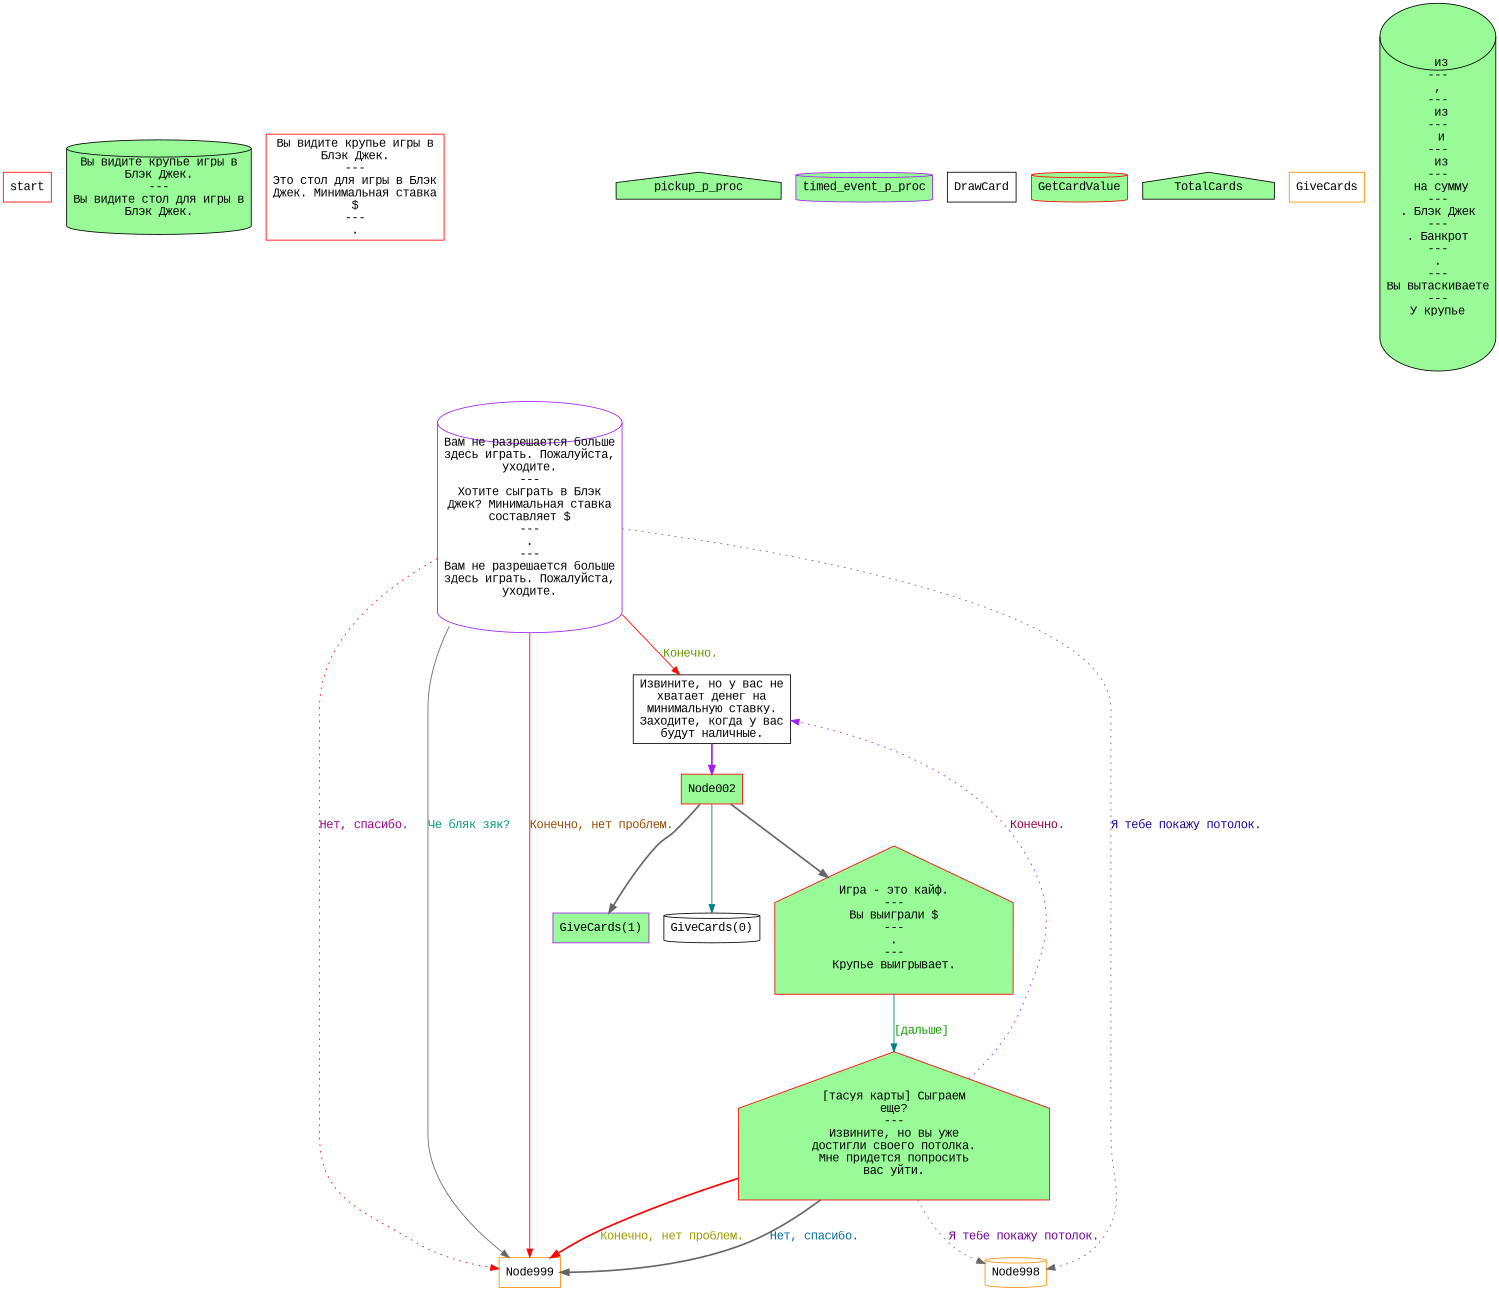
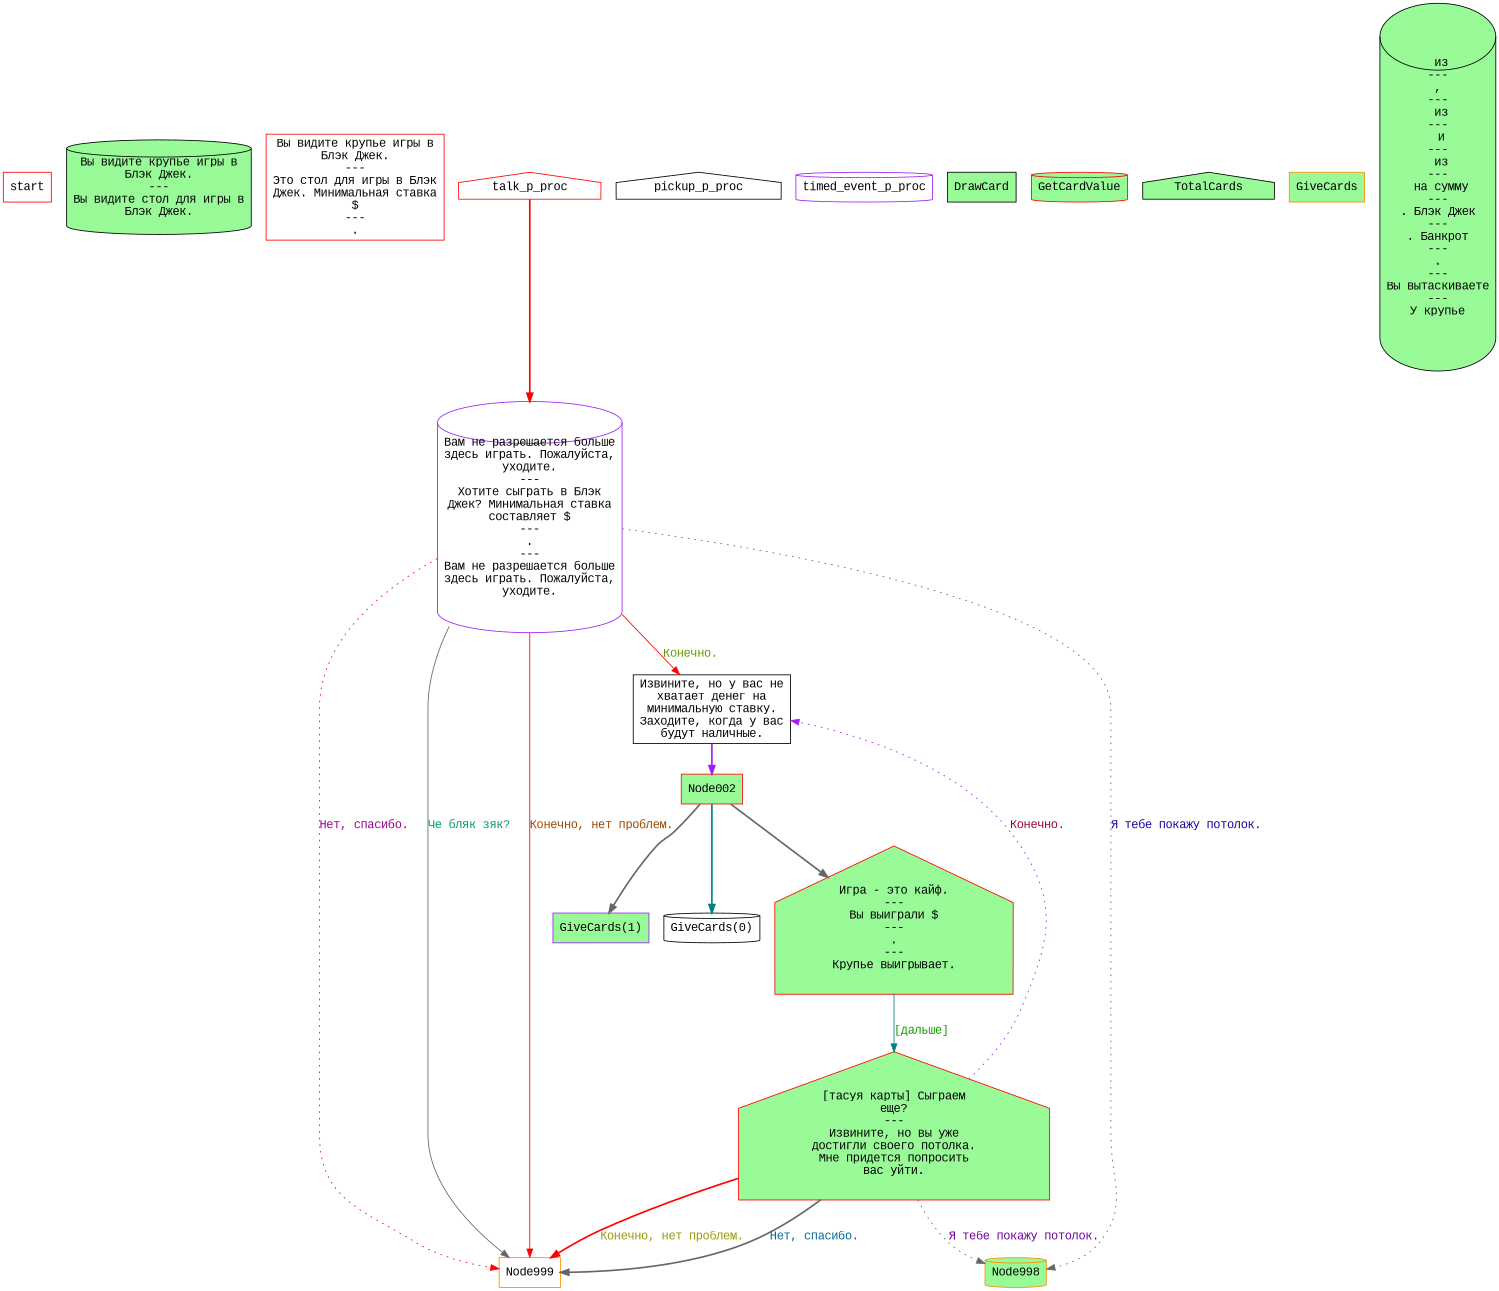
none -> (530, 187)
(699, 187) -> (699, 187)
(864, 187) -> (864, 187)
(982, 187) -> (982, 187)
(1327, 187) -> (1327, 187)
(712, 854) -> (712, 854)
(1016, 1273) -> (1016, 1273)
